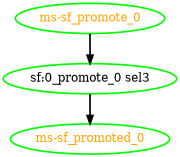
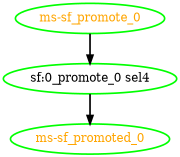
(90, 79) -> (90, 79)
